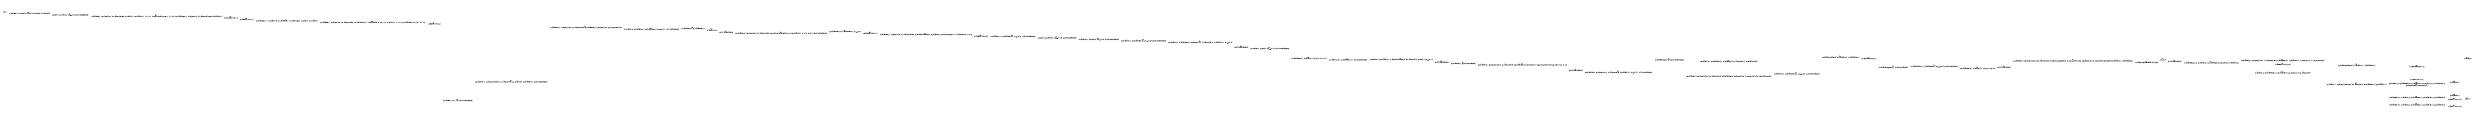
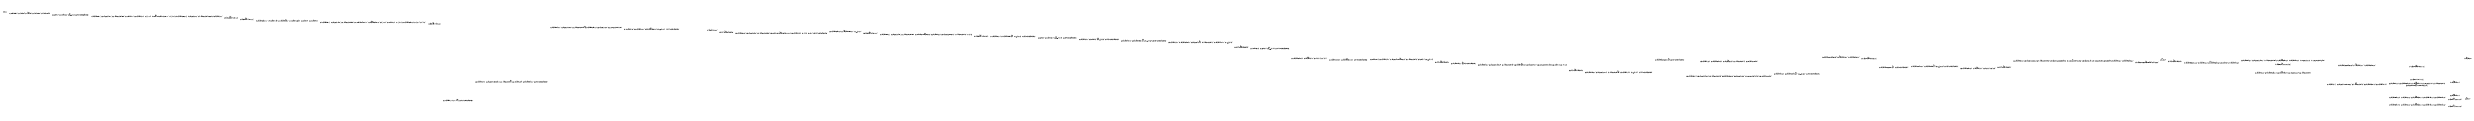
(693, 29) -> none
